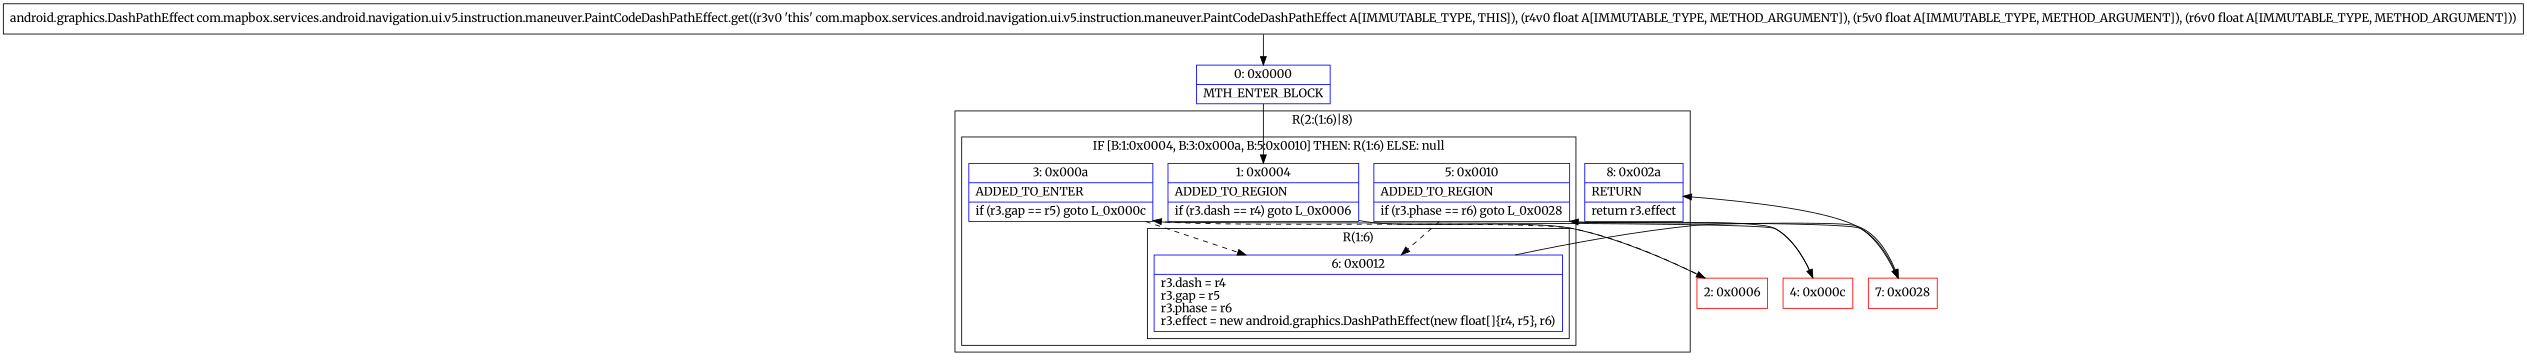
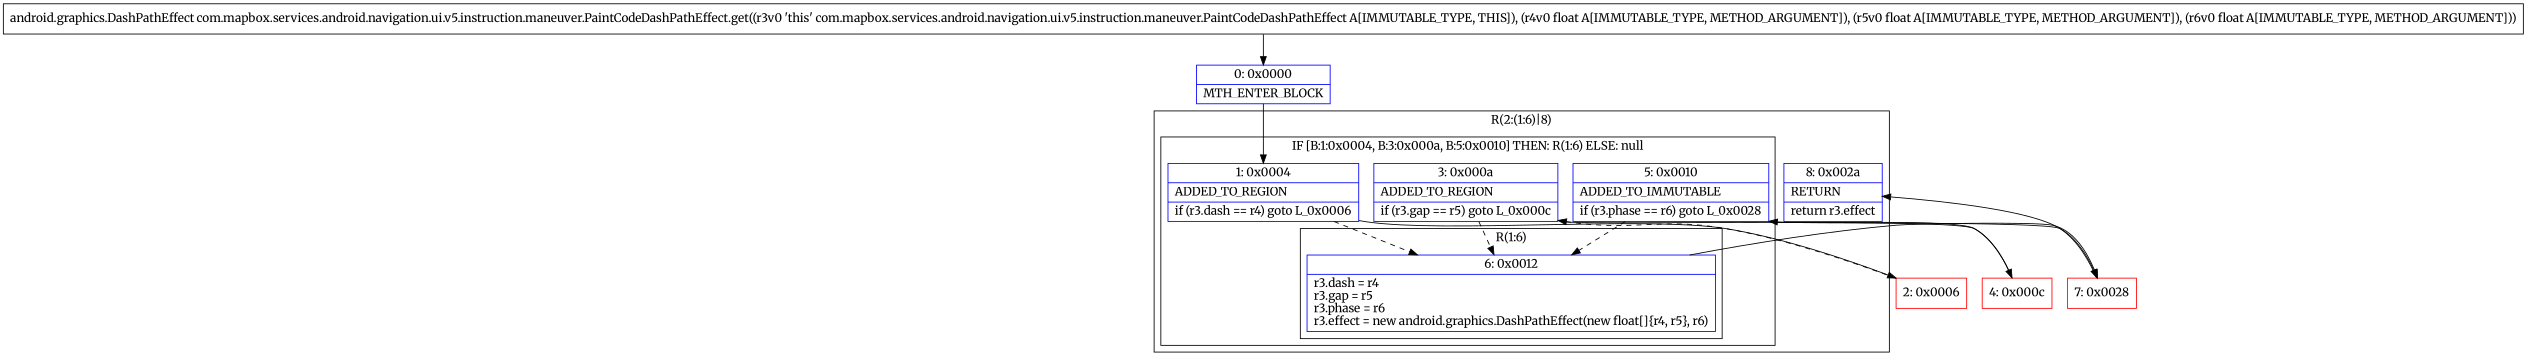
(1030, 192) -> (1437, 192)
(1437, 192) -> (1651, 192)
none -> (1372, 237)
